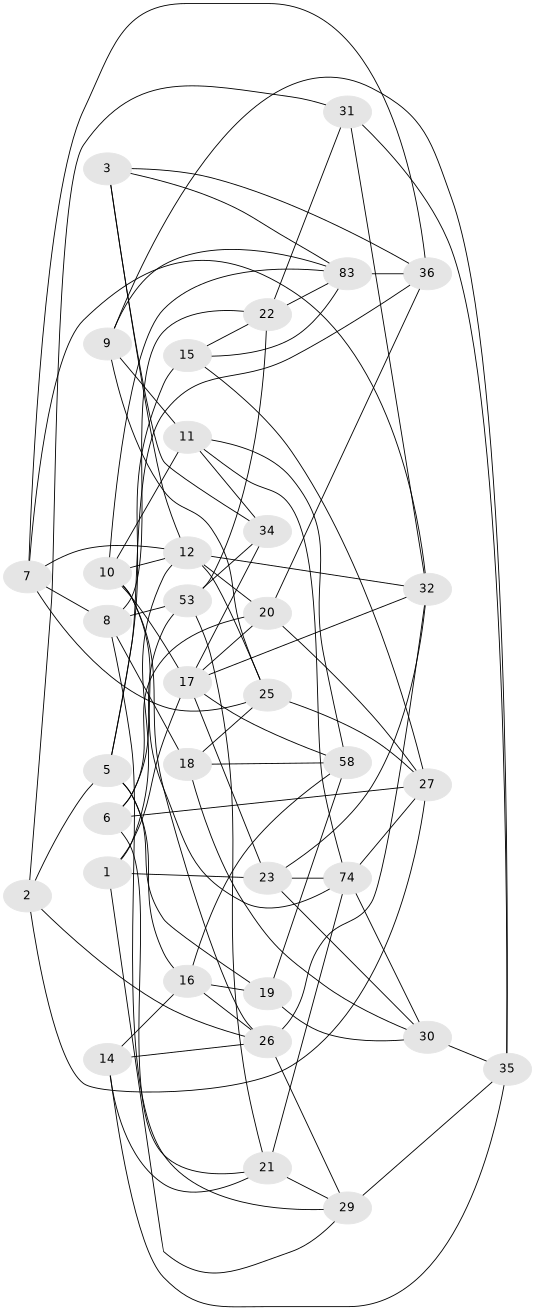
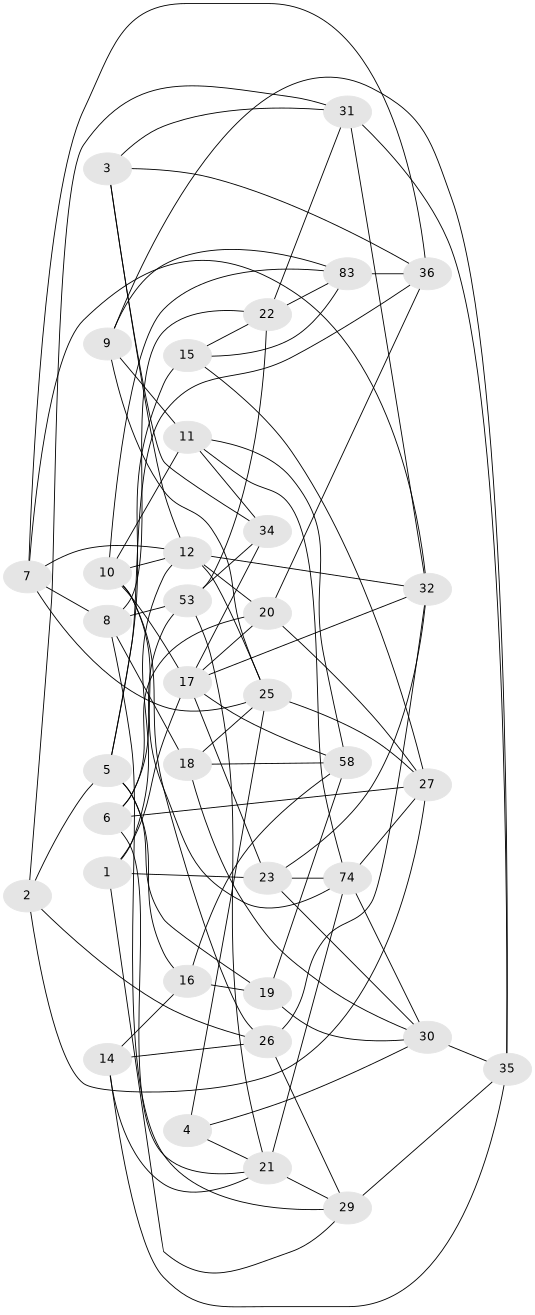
(235, 208) -> (217, 113)
(228, 1012) -> none
none -> (188, 1131)
